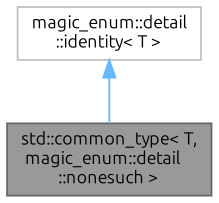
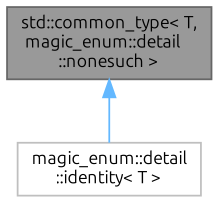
(109, 100) -> (109, 120)
